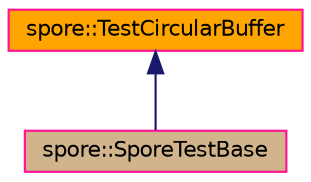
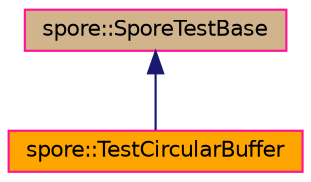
(156, 102) -> (156, 102)
